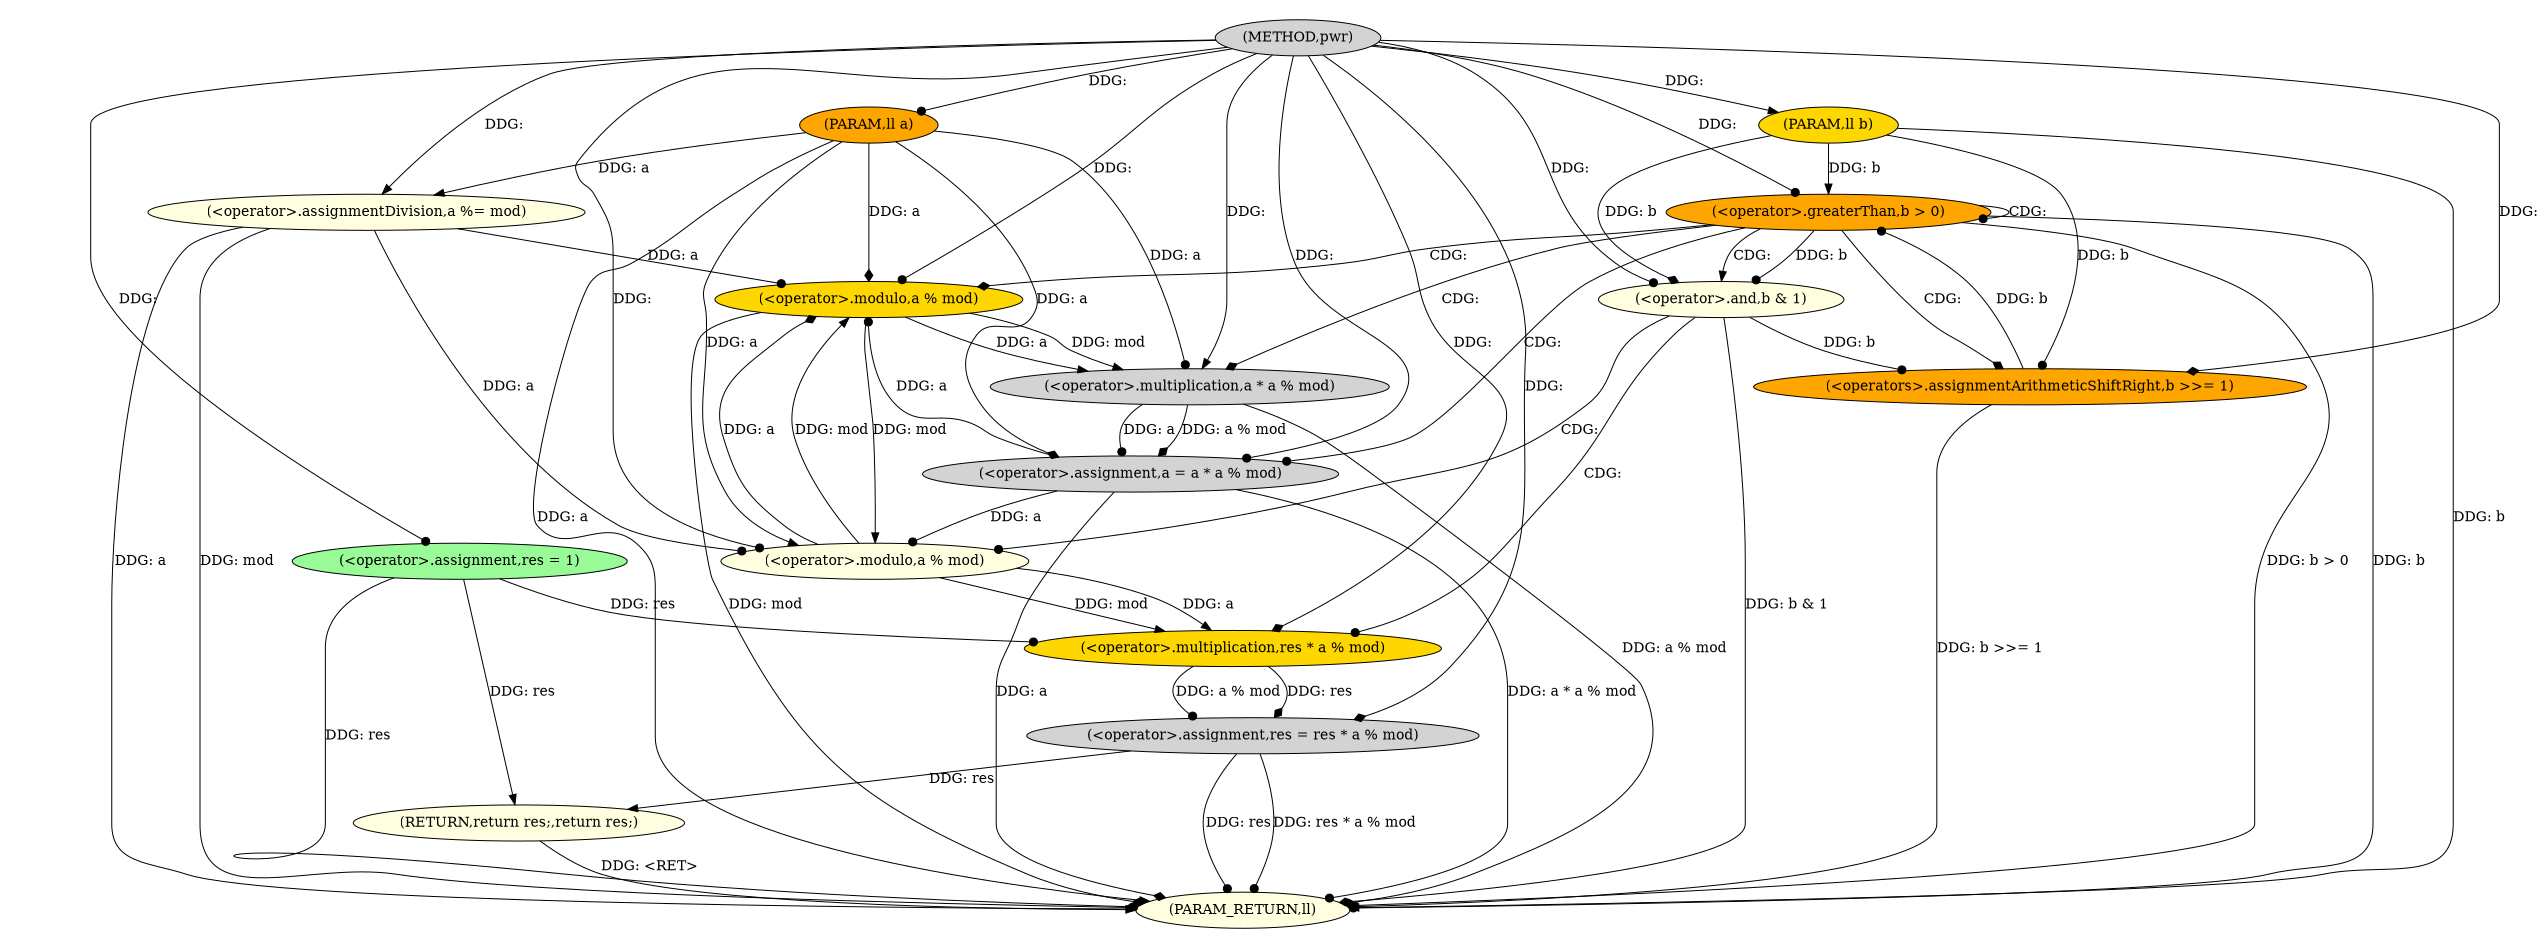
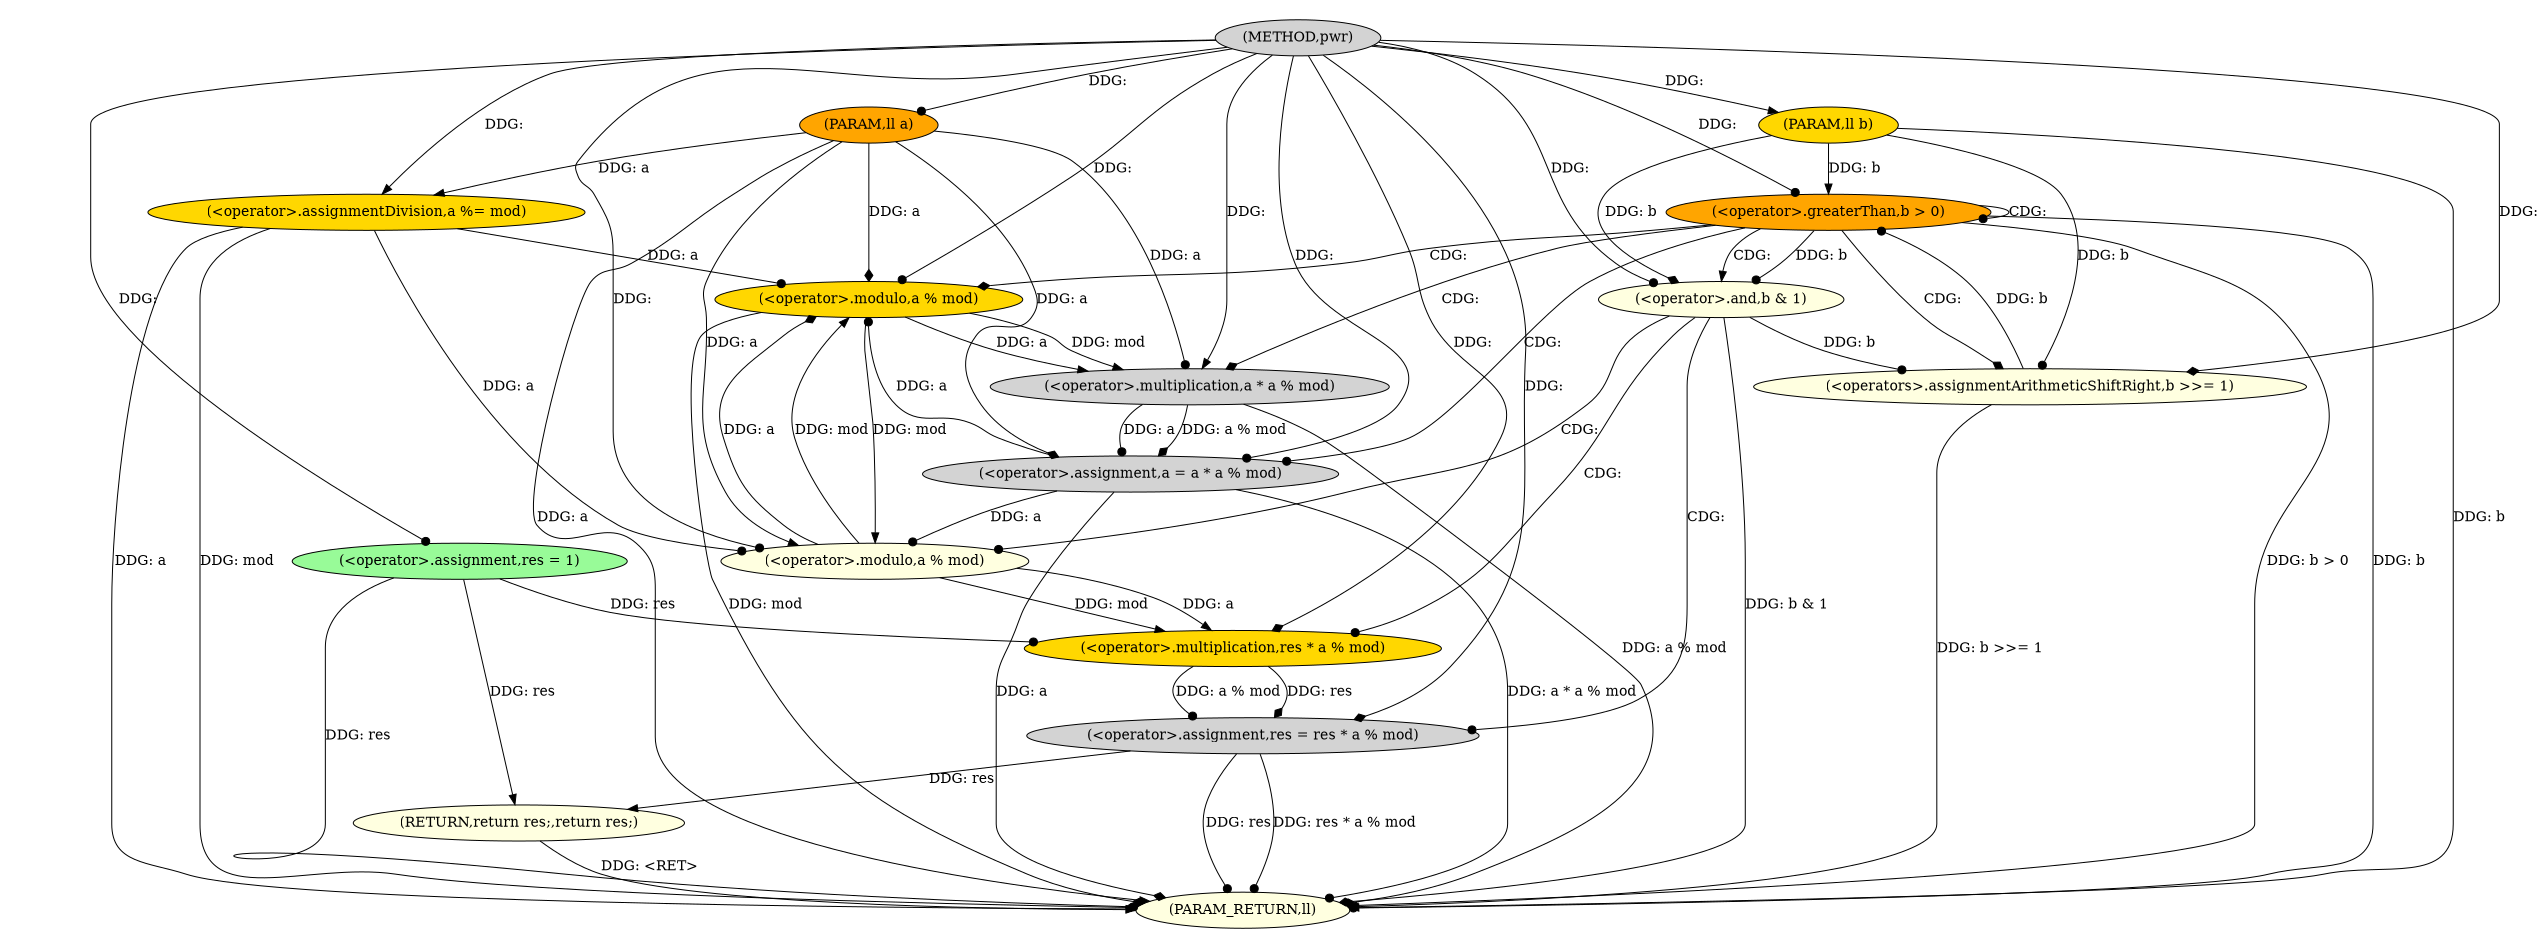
(366, 212) -> (366, 212)
(2030, 387) -> (2030, 387)
none -> (1687, 599)
